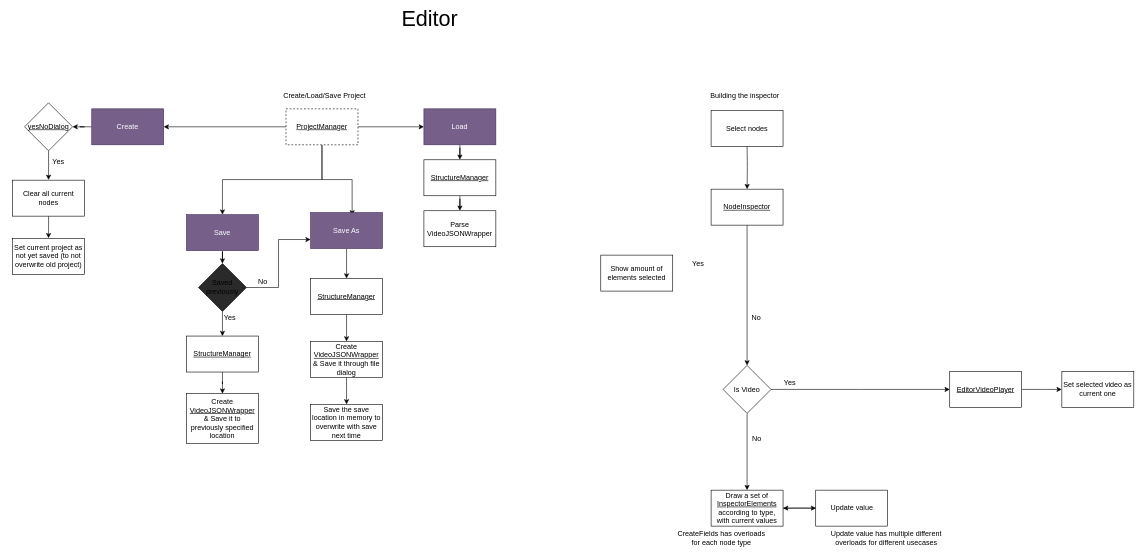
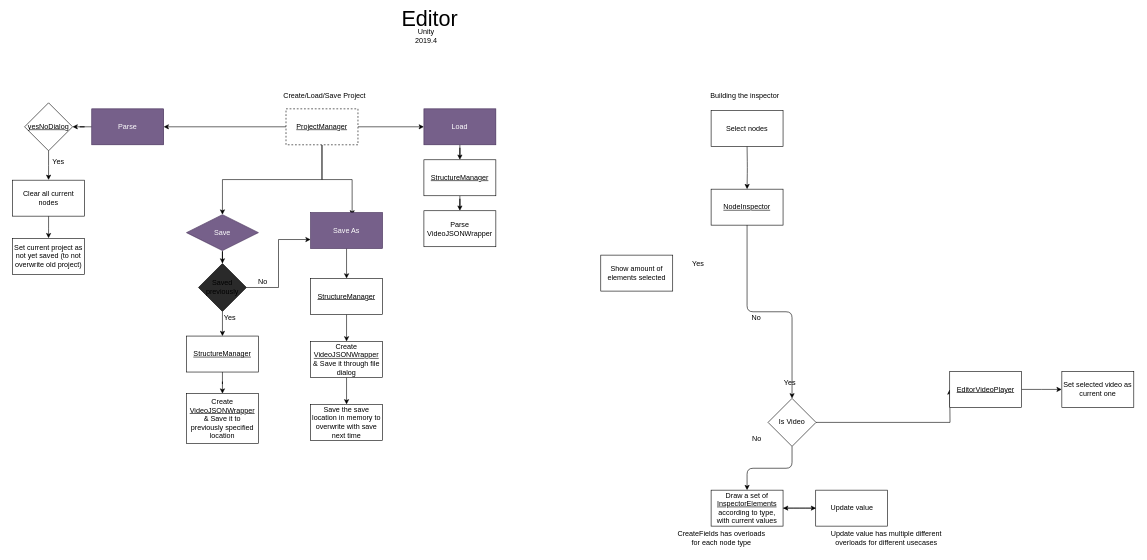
none -> (426, 36)
(128, 127) -> (128, 127)
(222, 233) -> (222, 233)
(747, 390) -> (792, 423)
